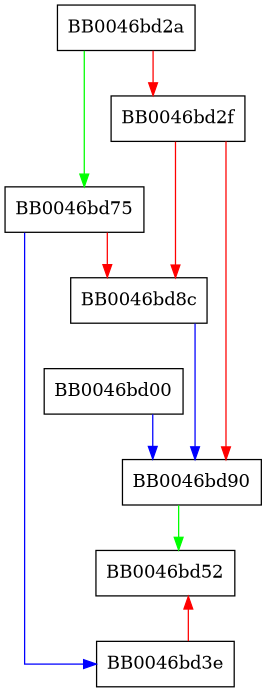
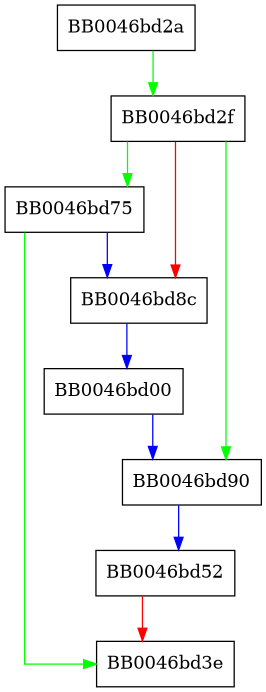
(153, 67) -> (153, 67)
(84, 112) -> (128, 158)
(107, 249) -> (107, 249)
(226, 294) -> (226, 294)
(195, 385) -> (127, 339)
(25, 478) -> (25, 478)
(179, 521) -> (179, 521)
(188, 625) -> (142, 612)
